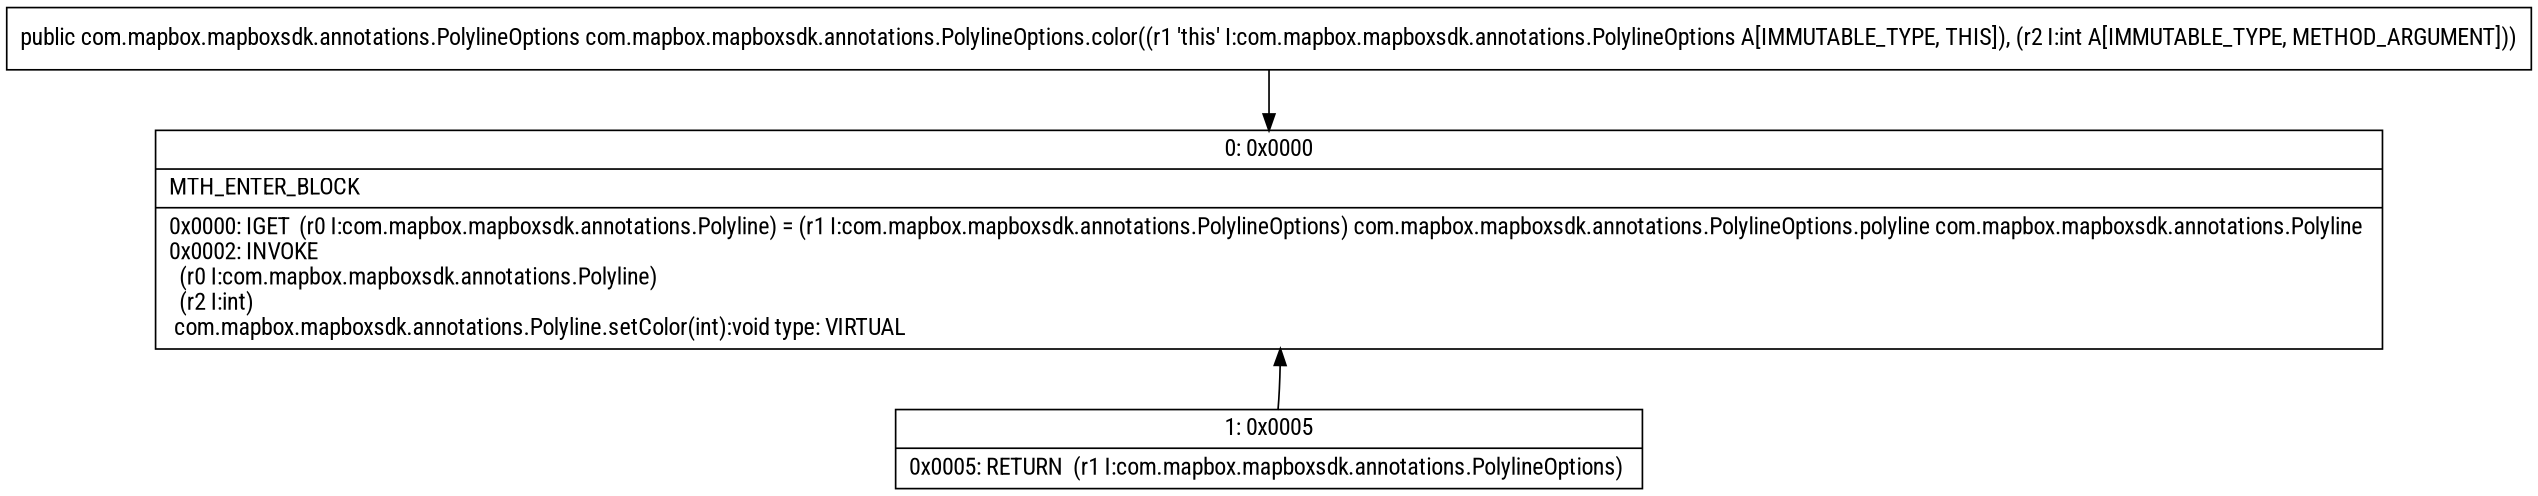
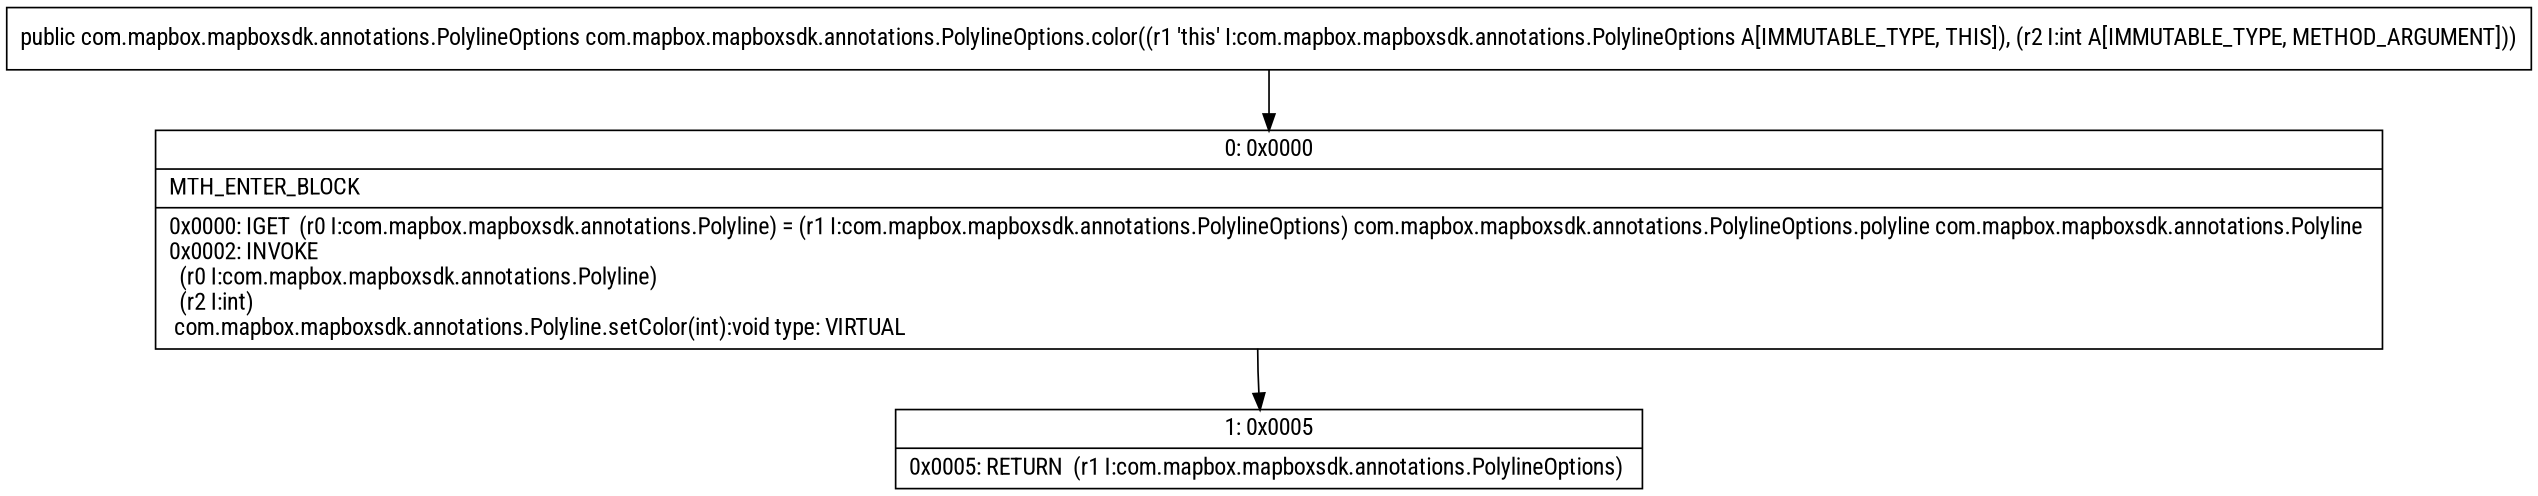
(1279, 388) -> (1258, 371)
